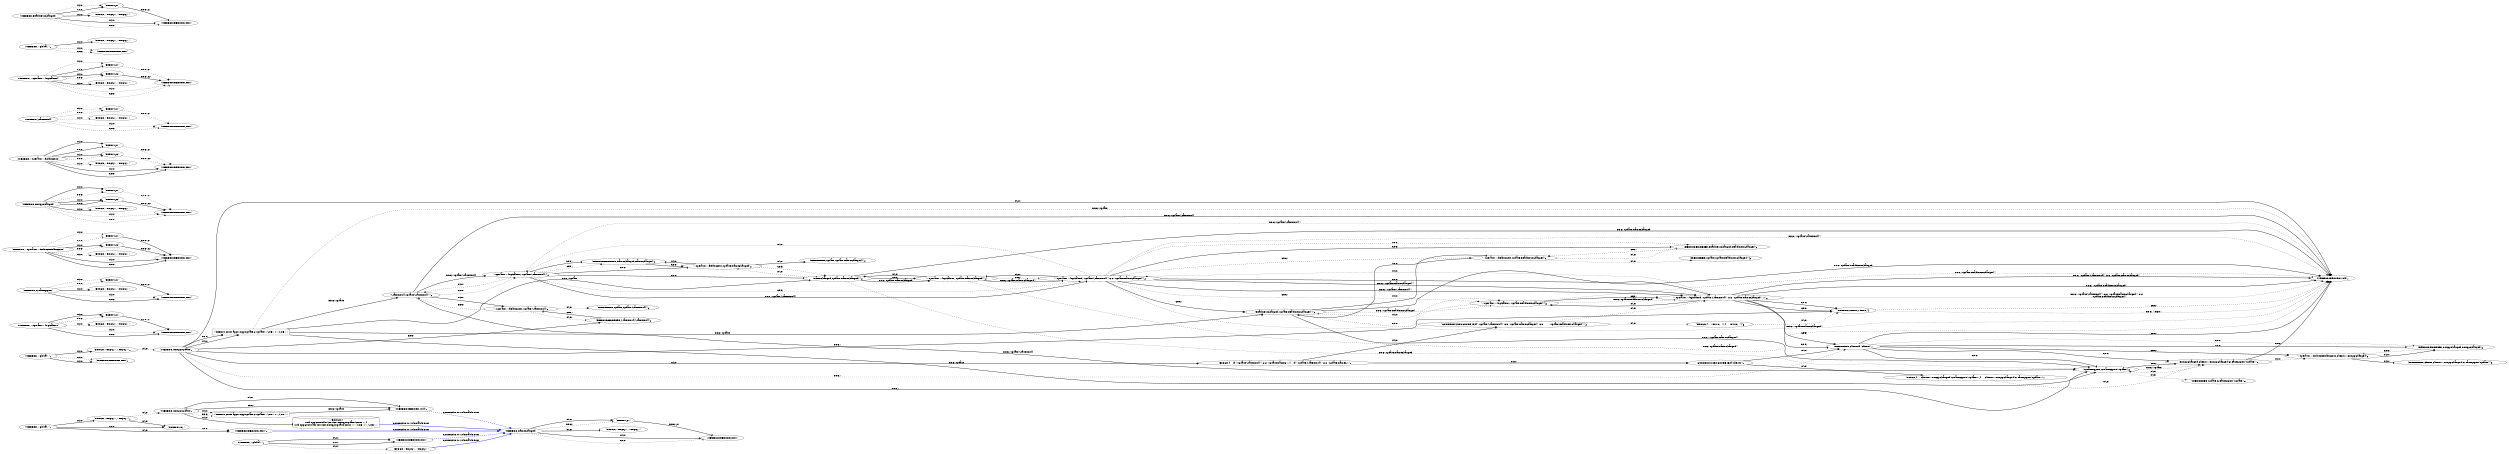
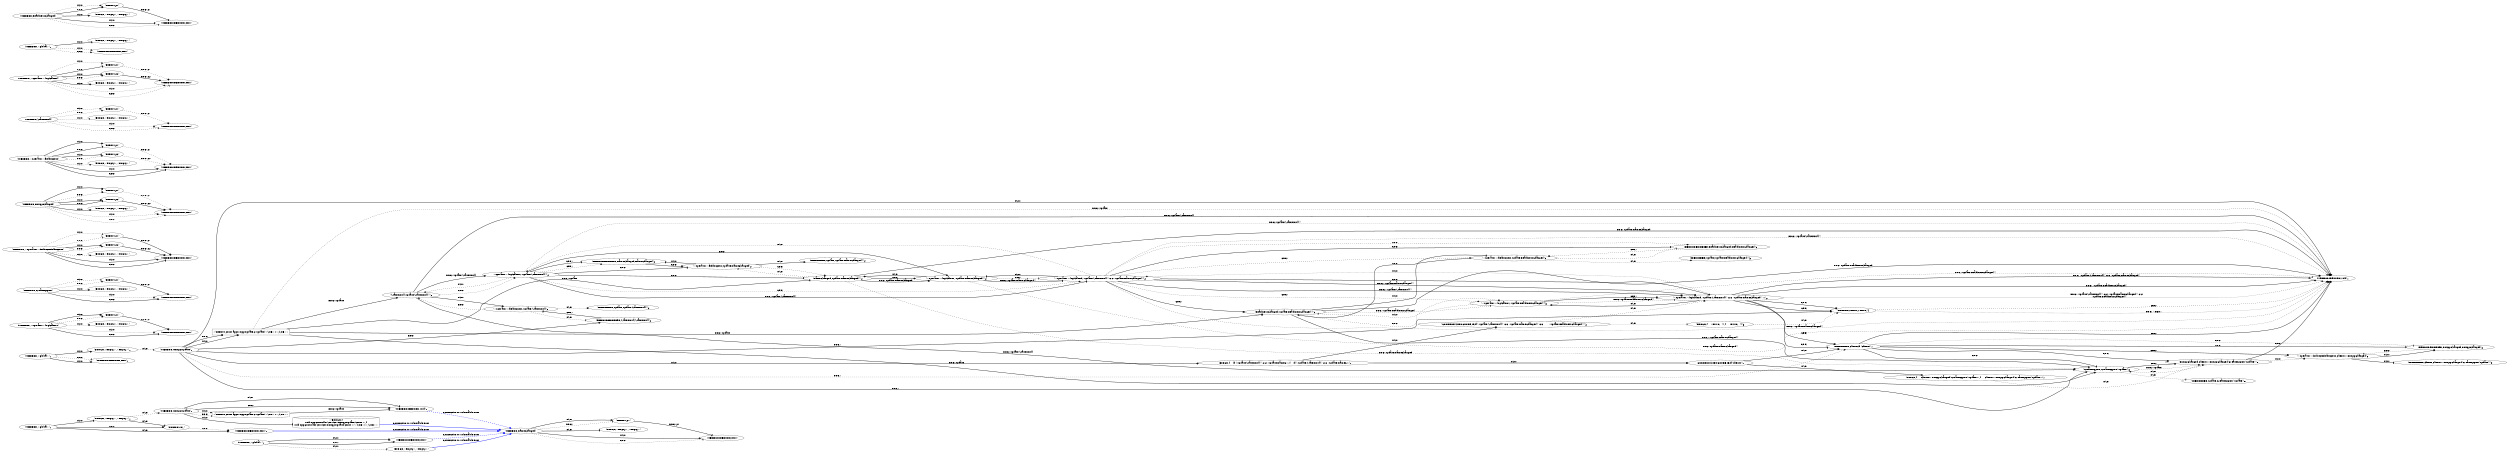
none -> (737, 253)
